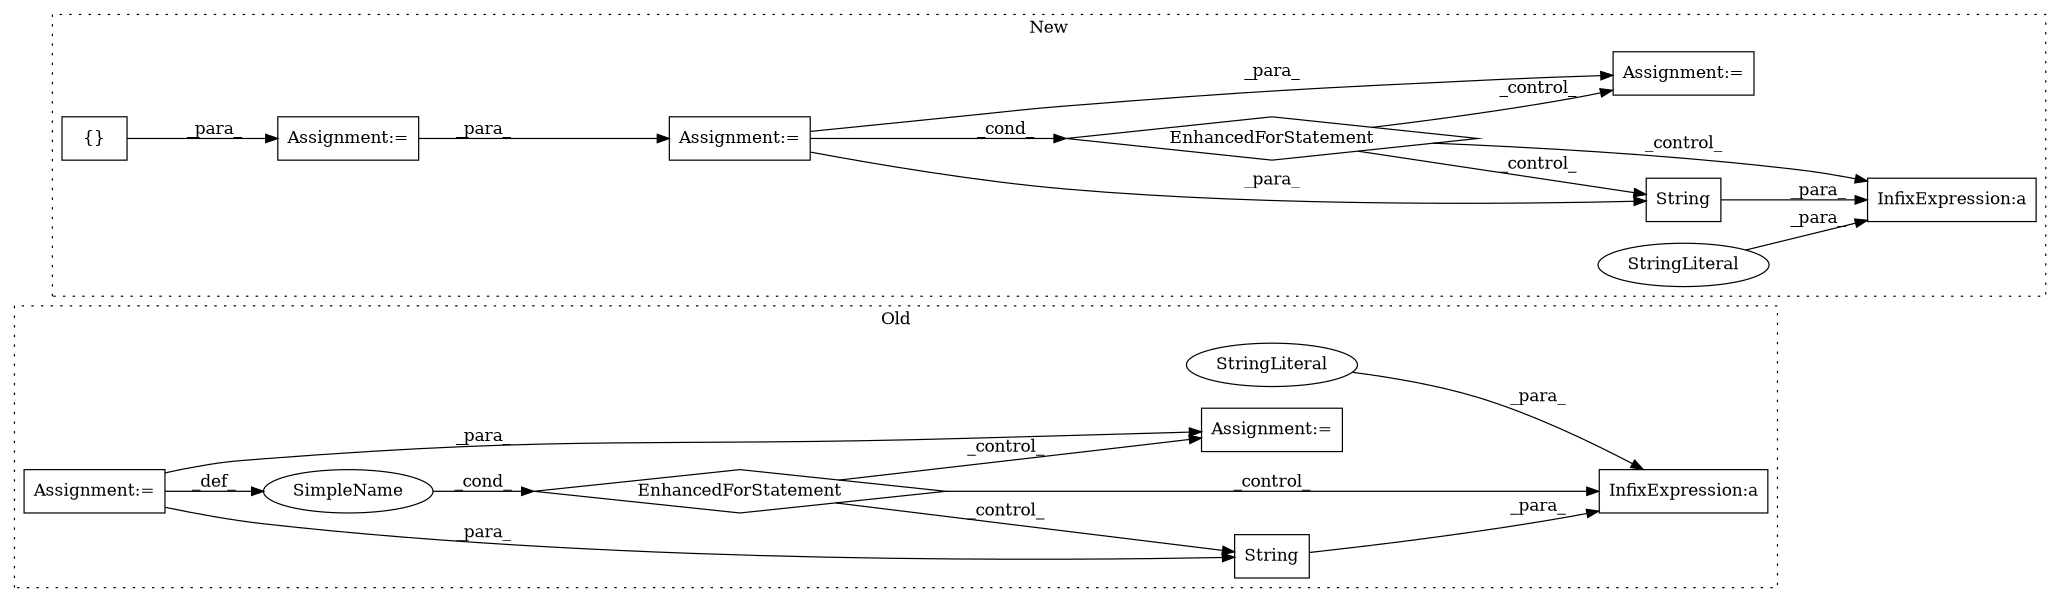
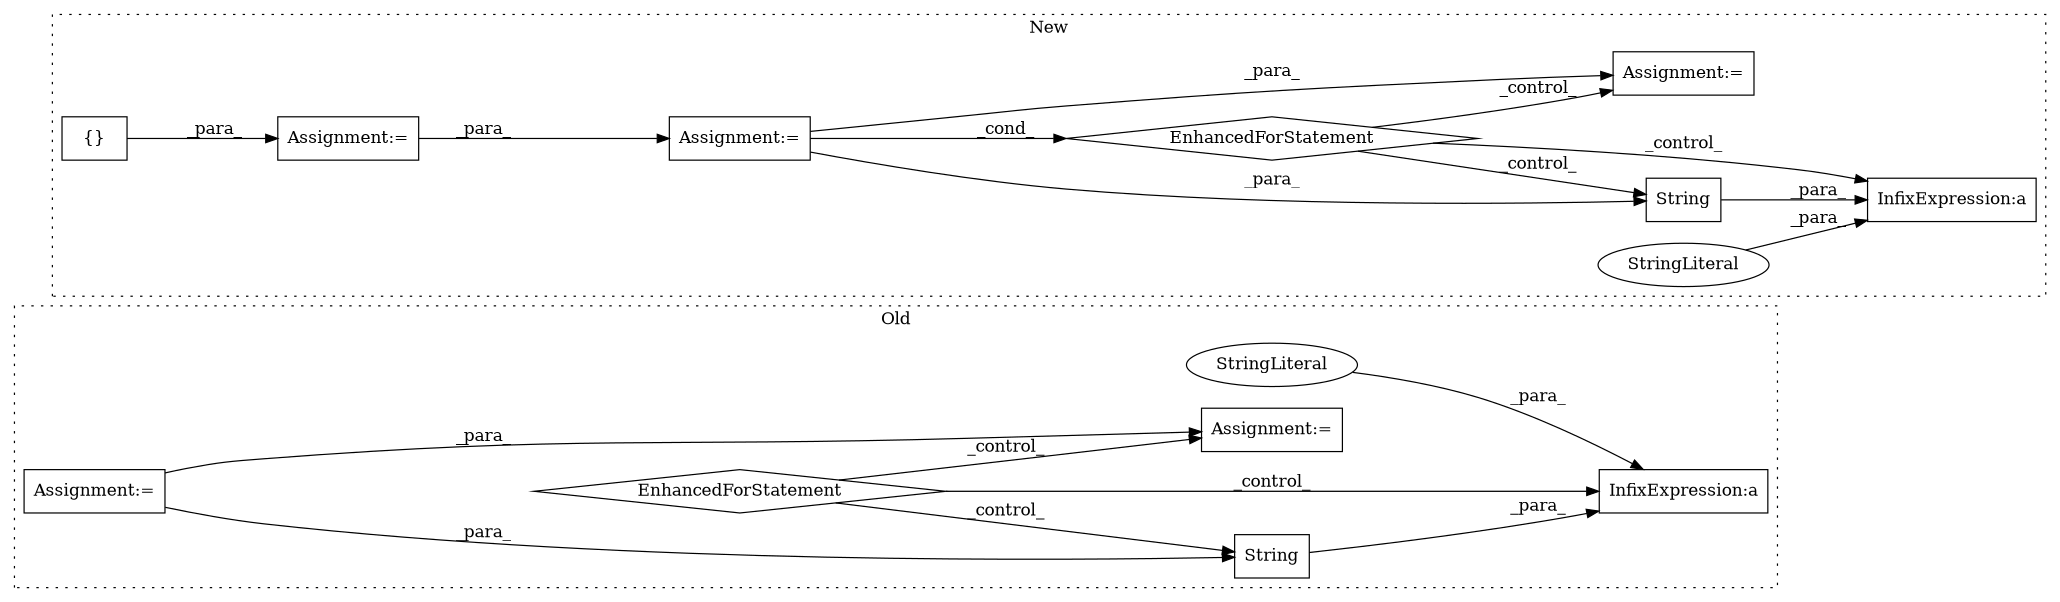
(348, 491) -> none
